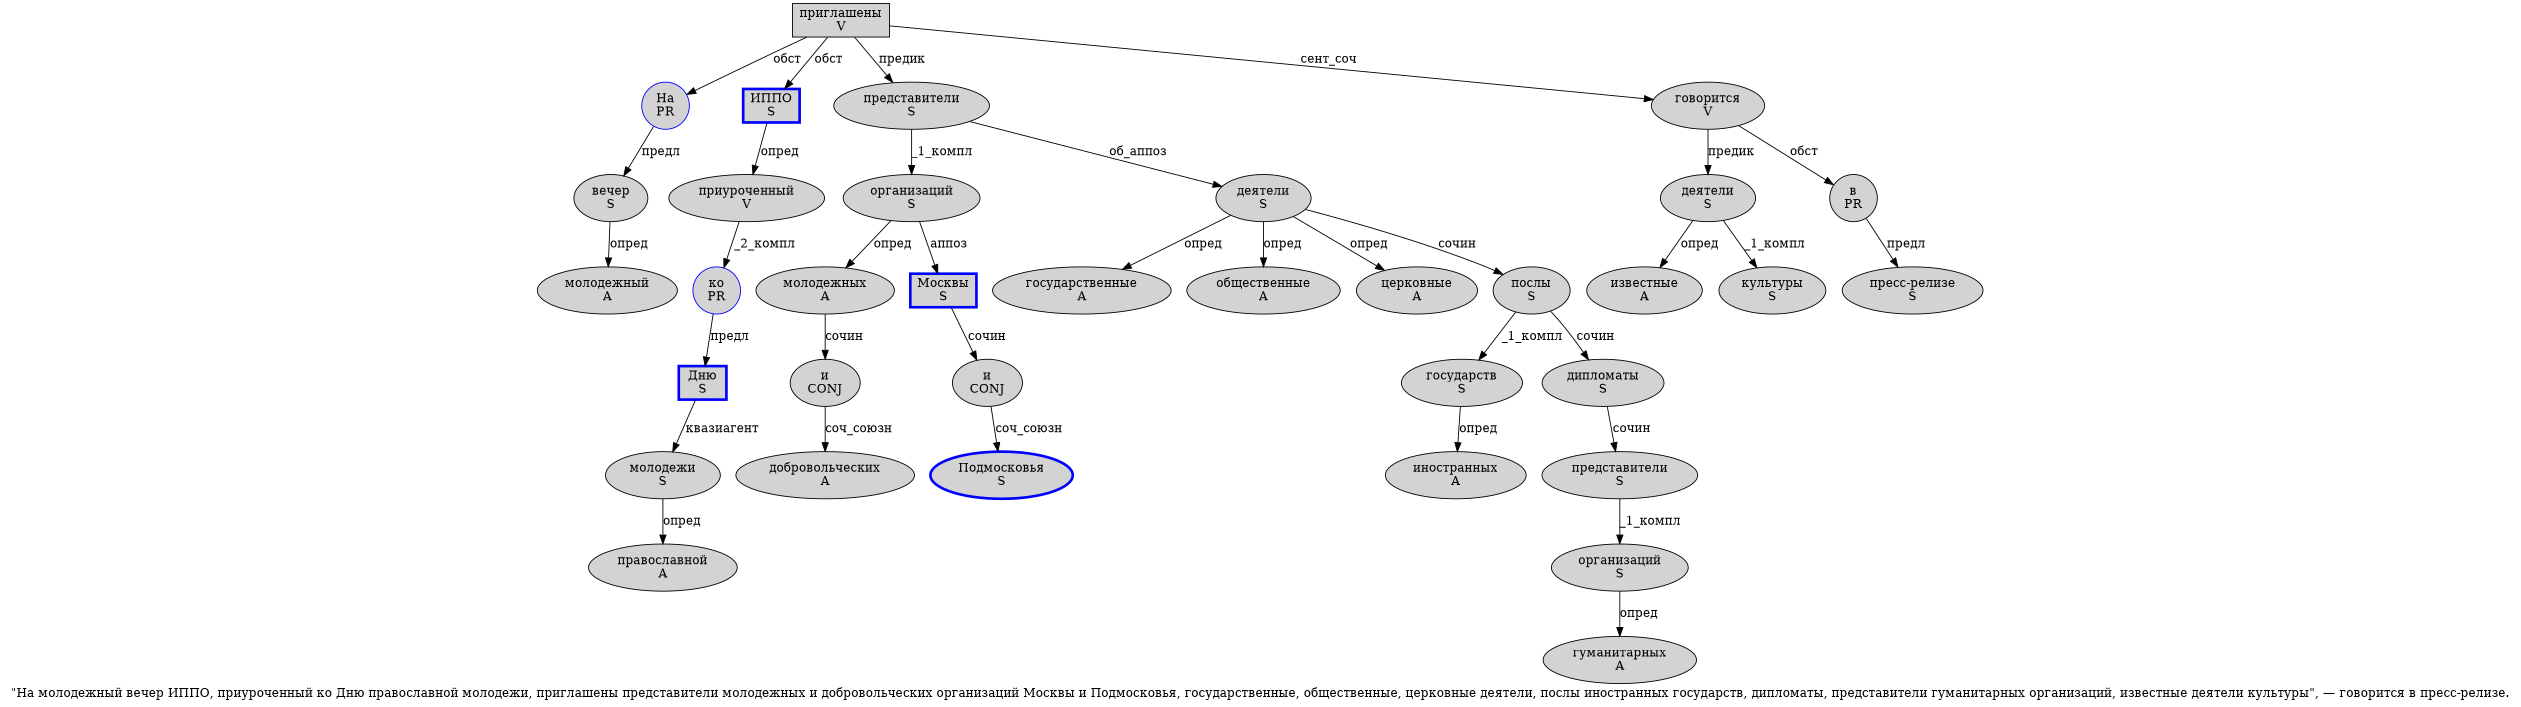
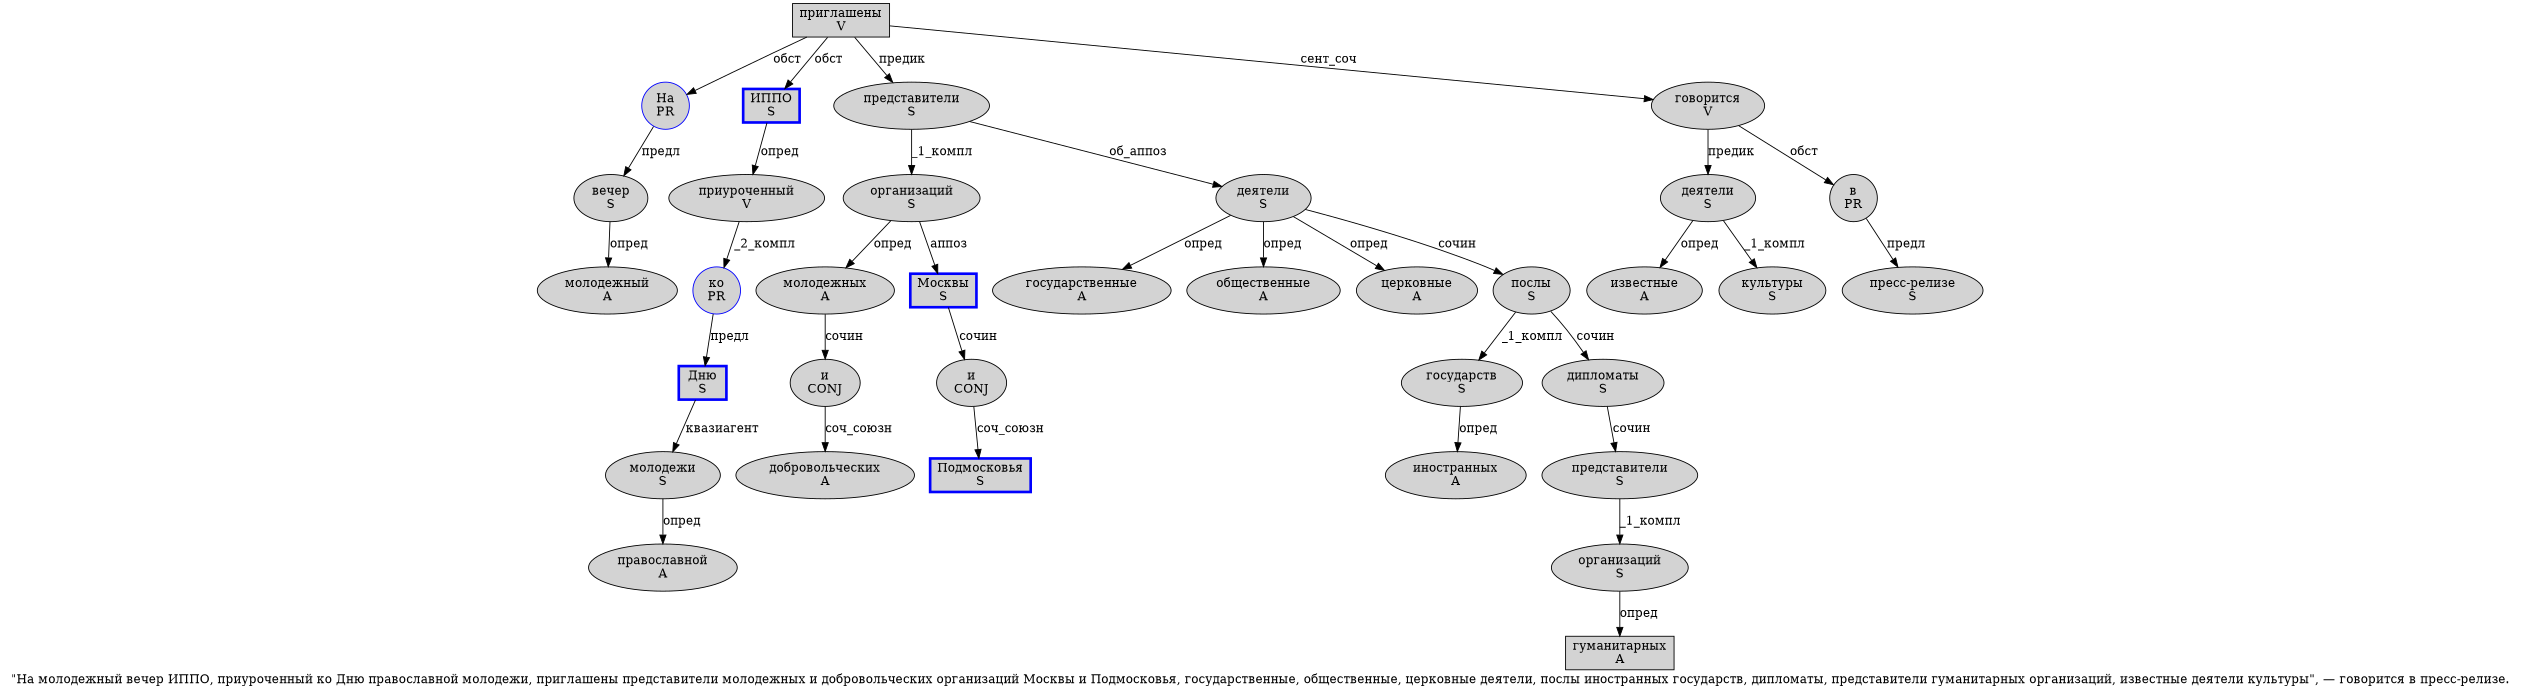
(1002, 475) -> (980, 475)
(1620, 660) -> (1620, 653)
